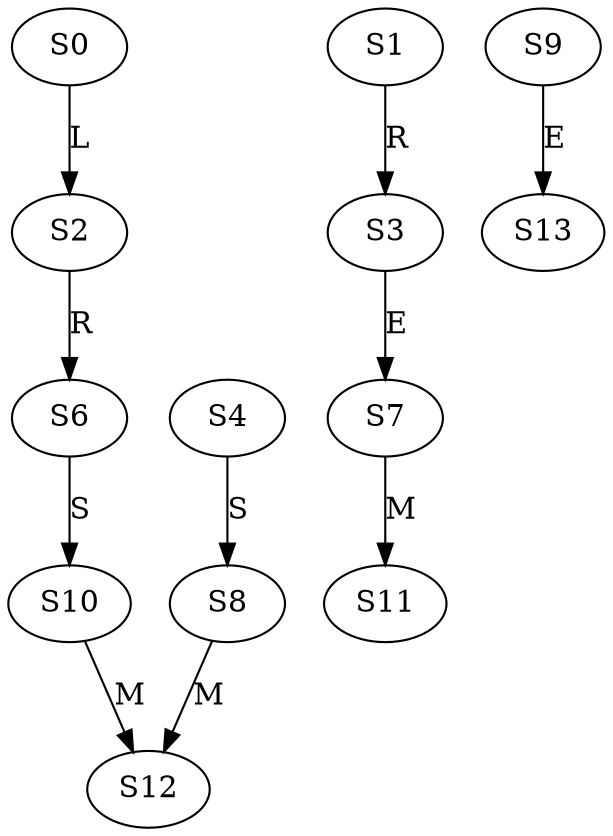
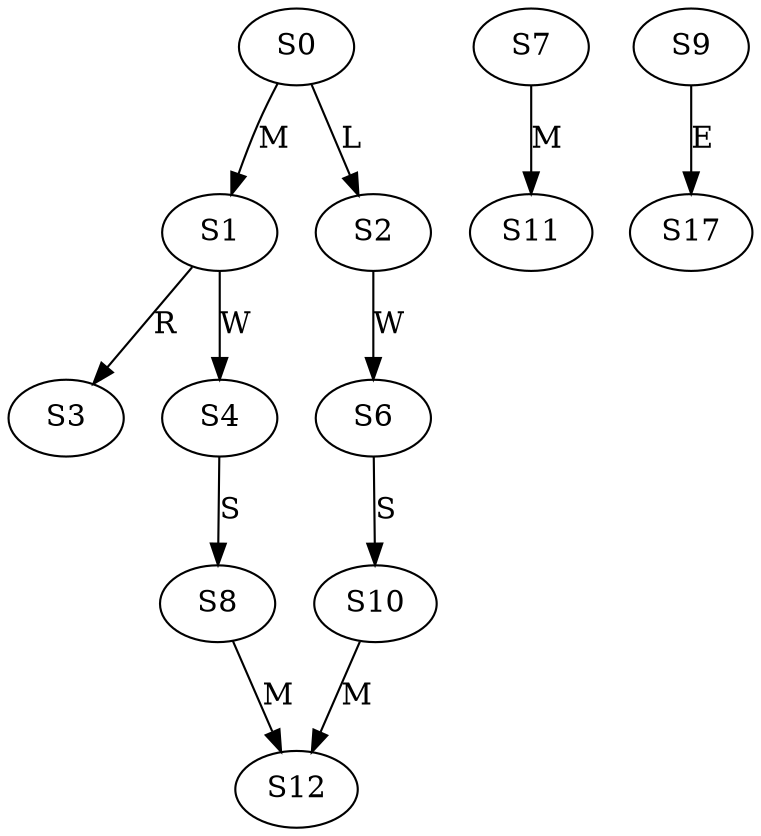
none -> (256, 128)
(543, 233) -> (691, 233)
none -> (220, 315)
(385, 315) -> none
(81, 325) -> (389, 325)
